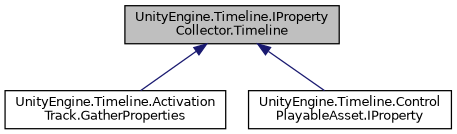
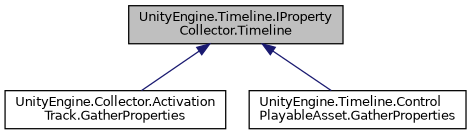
(115, 110) -> (115, 110)
(350, 110) -> (358, 110)
